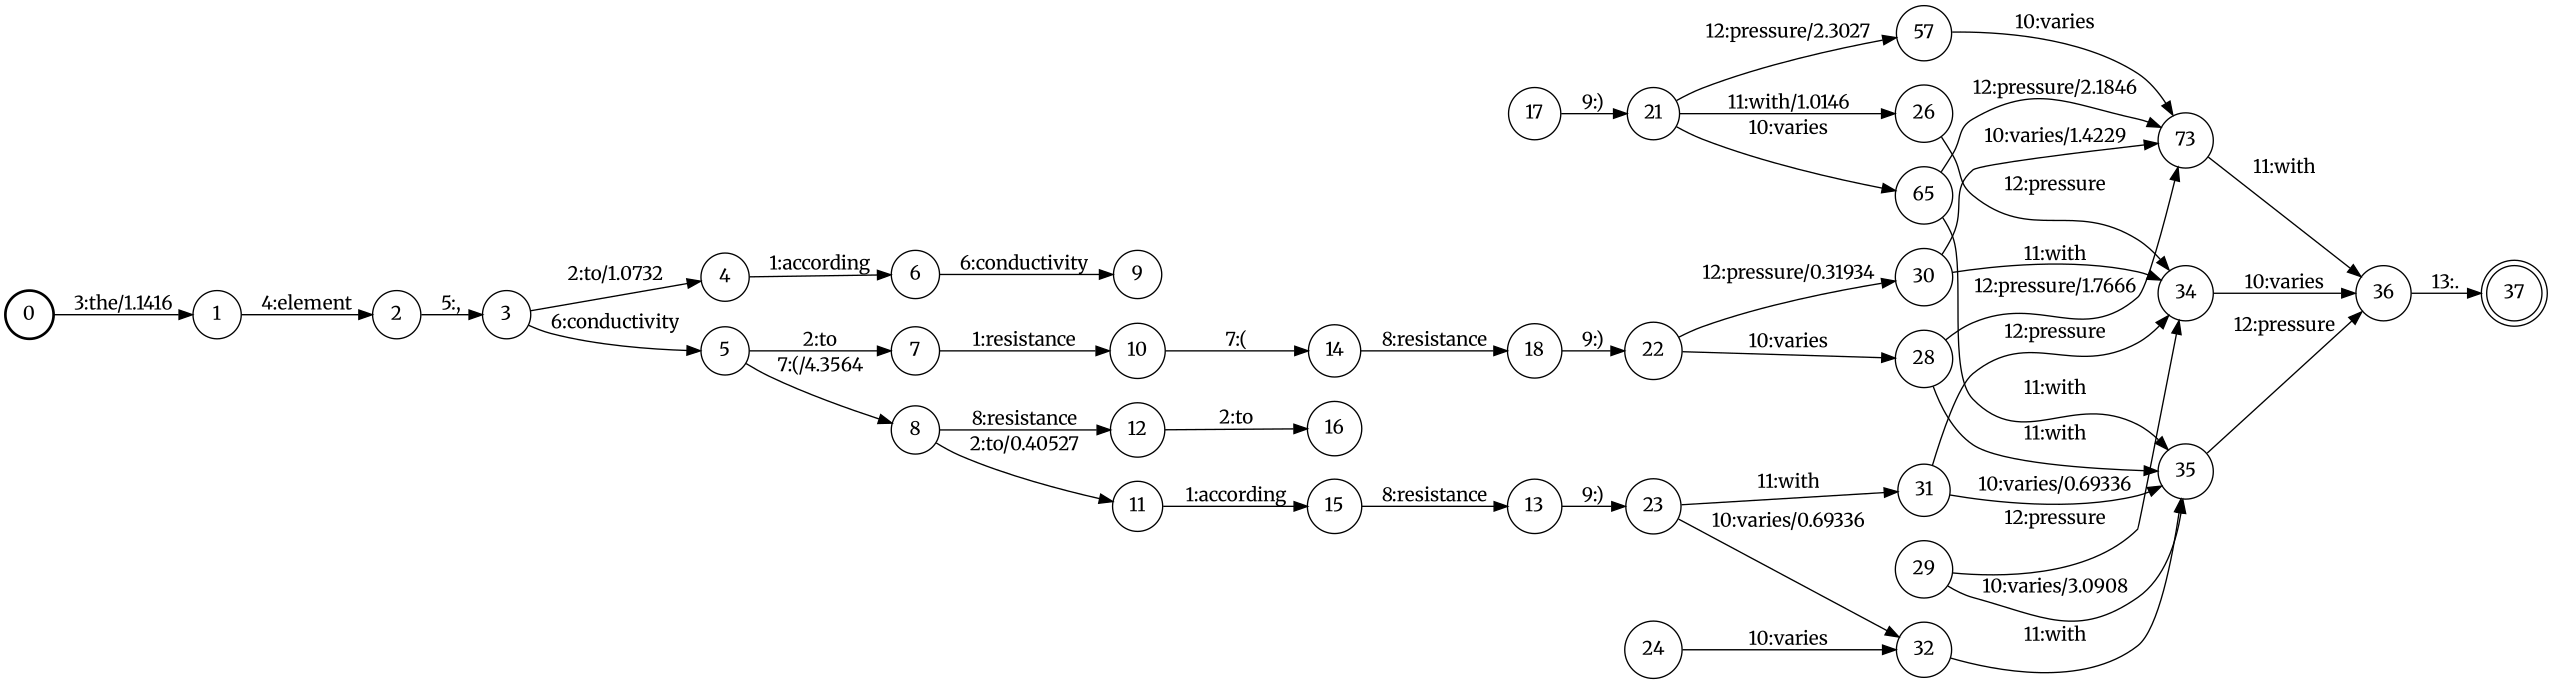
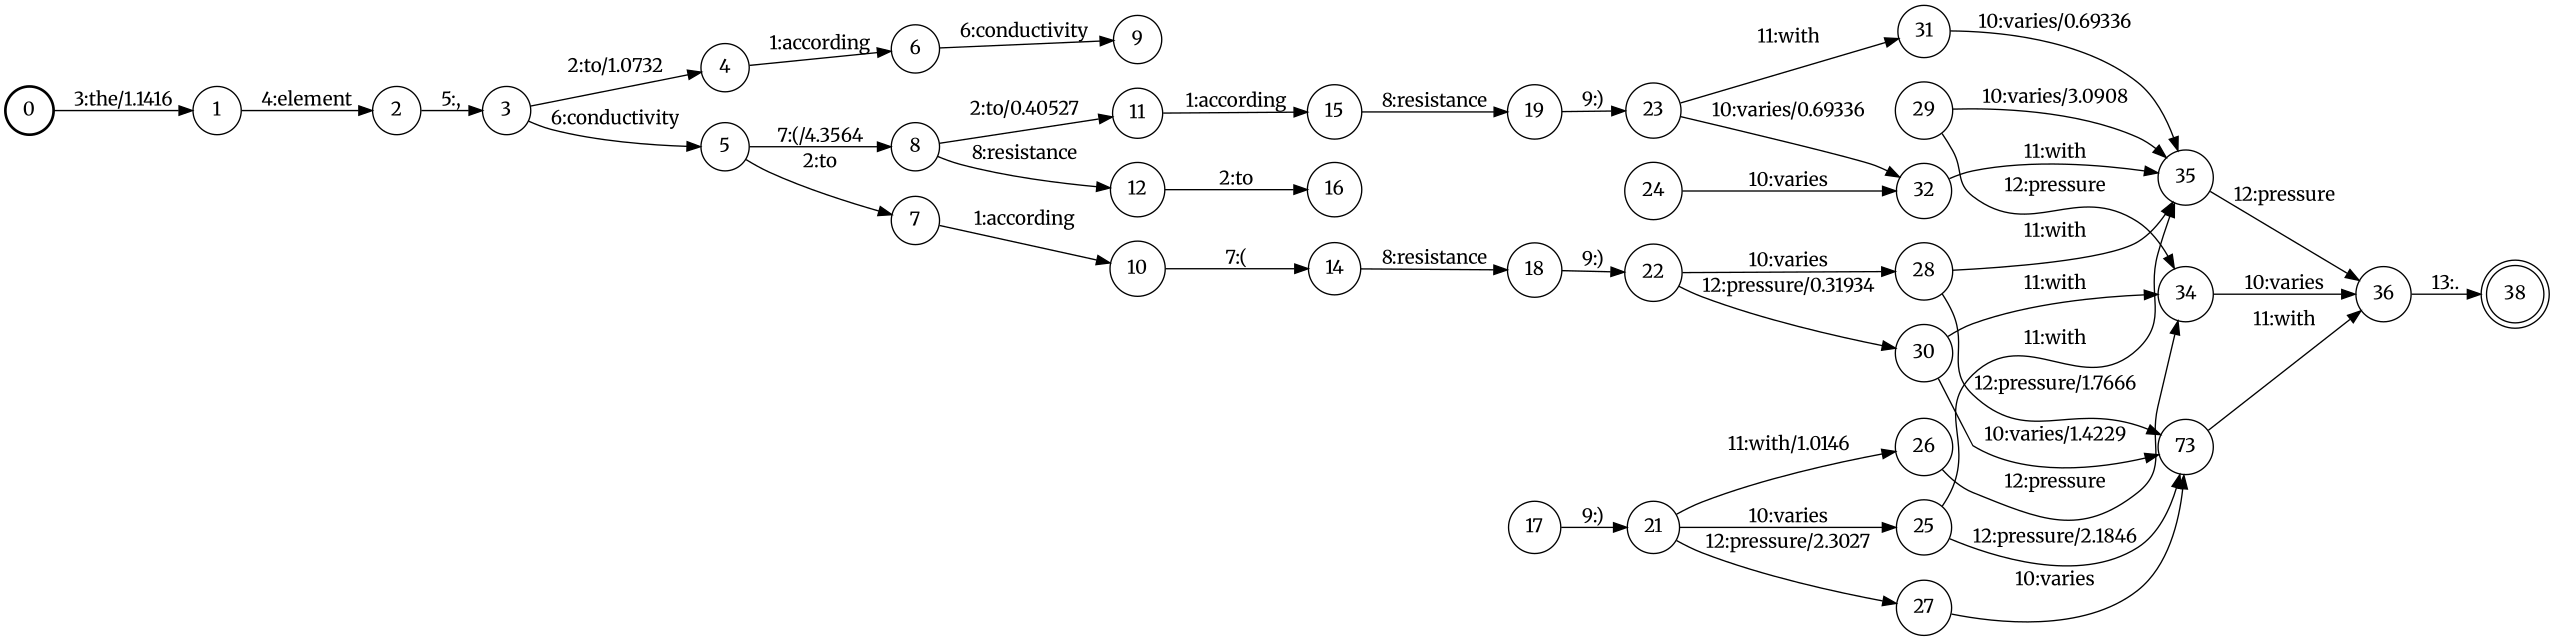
(1924, 33) -> (1924, 608)
(1924, 195) -> (1924, 527)
(2514, 293) -> (2515, 294)
(1025, 341) -> (1025, 220)
(2017, 354) -> none
(1535, 506) -> (1535, 112)
